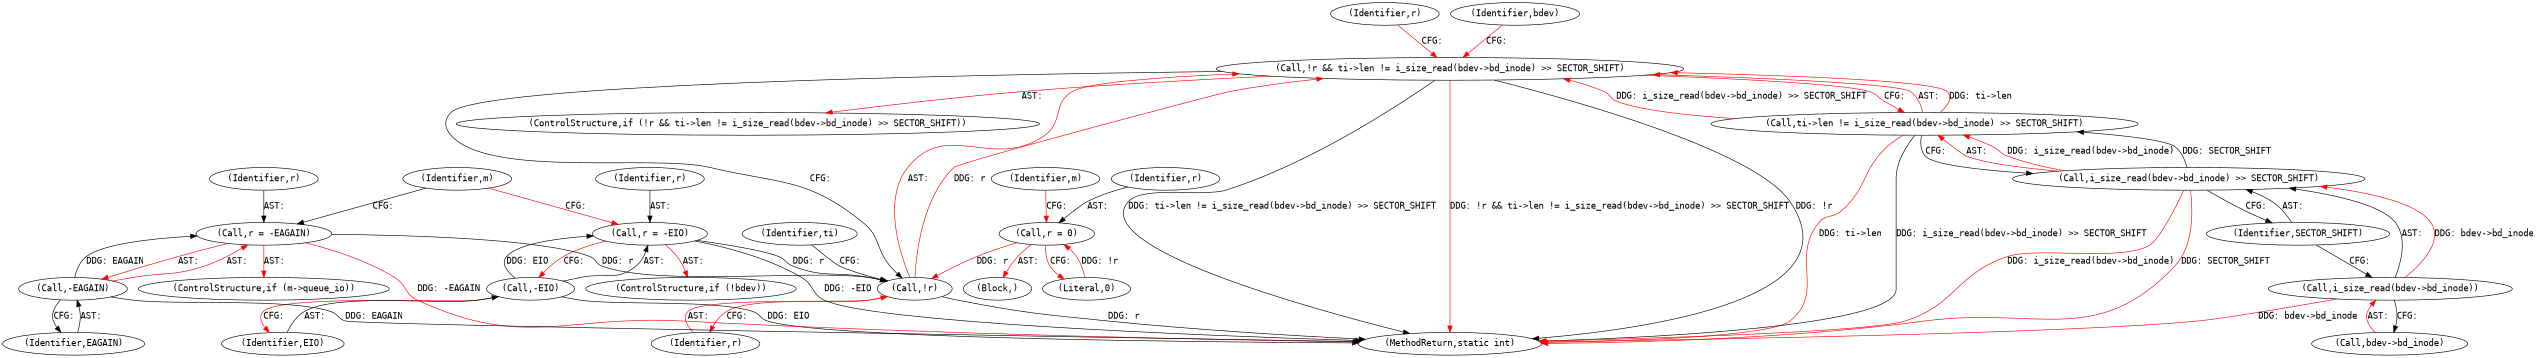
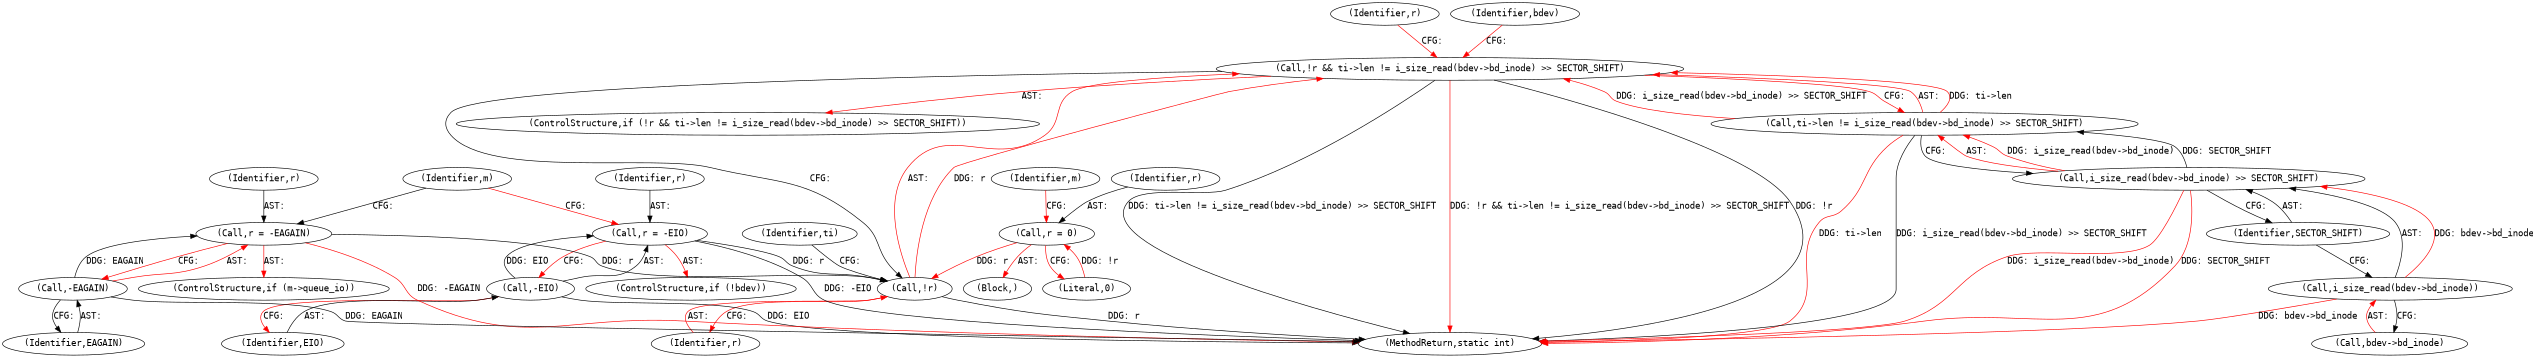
(191, 261) -> (191, 261)
